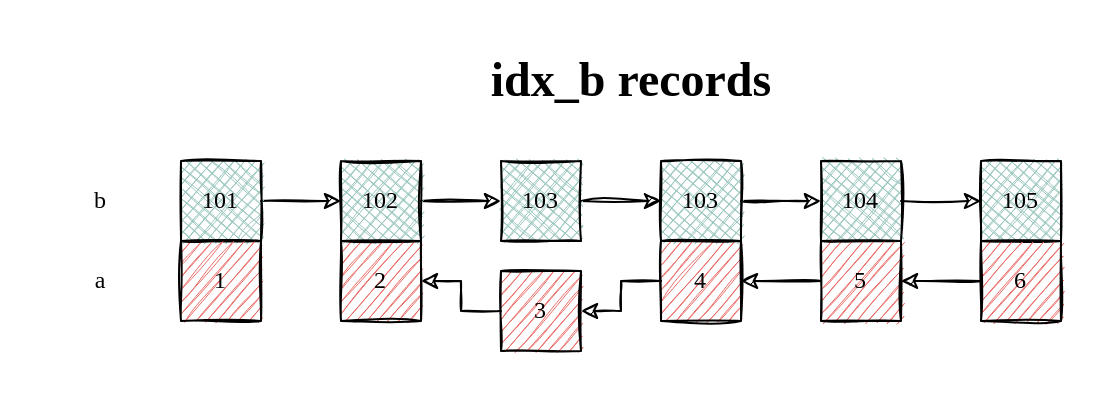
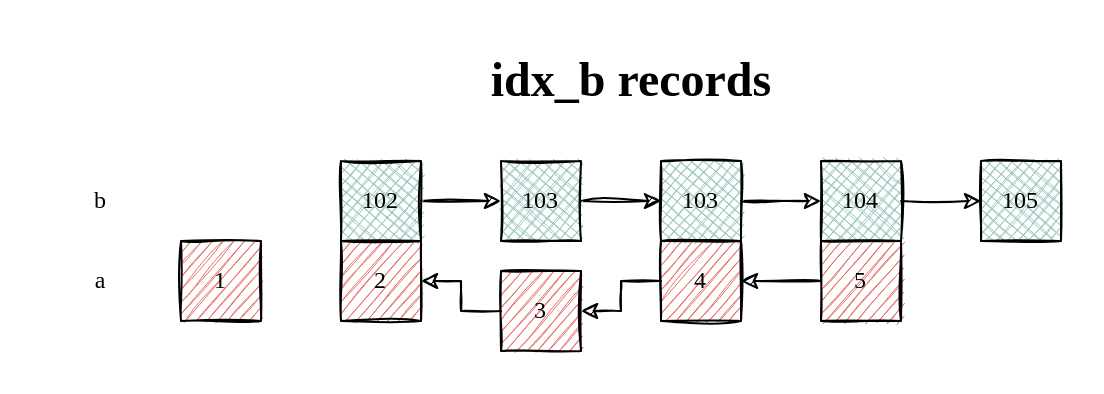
(221, 201) -> none
(297, 201) -> none
(948, 281) -> none
(1021, 281) -> none
